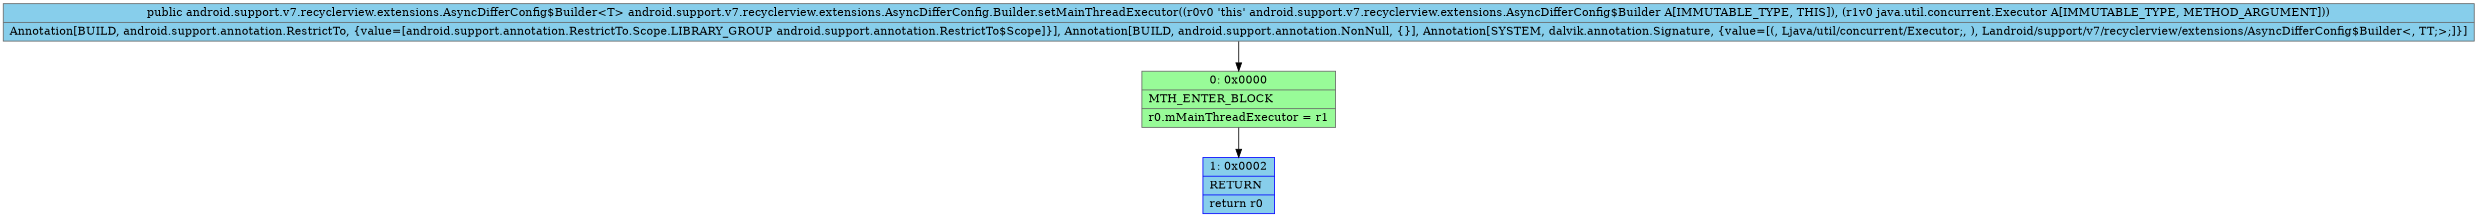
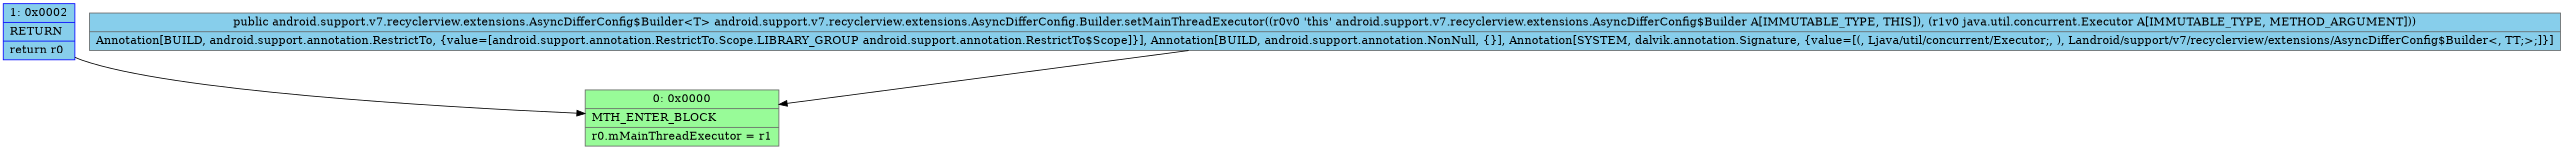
(1239, 138) -> (324, 97)
